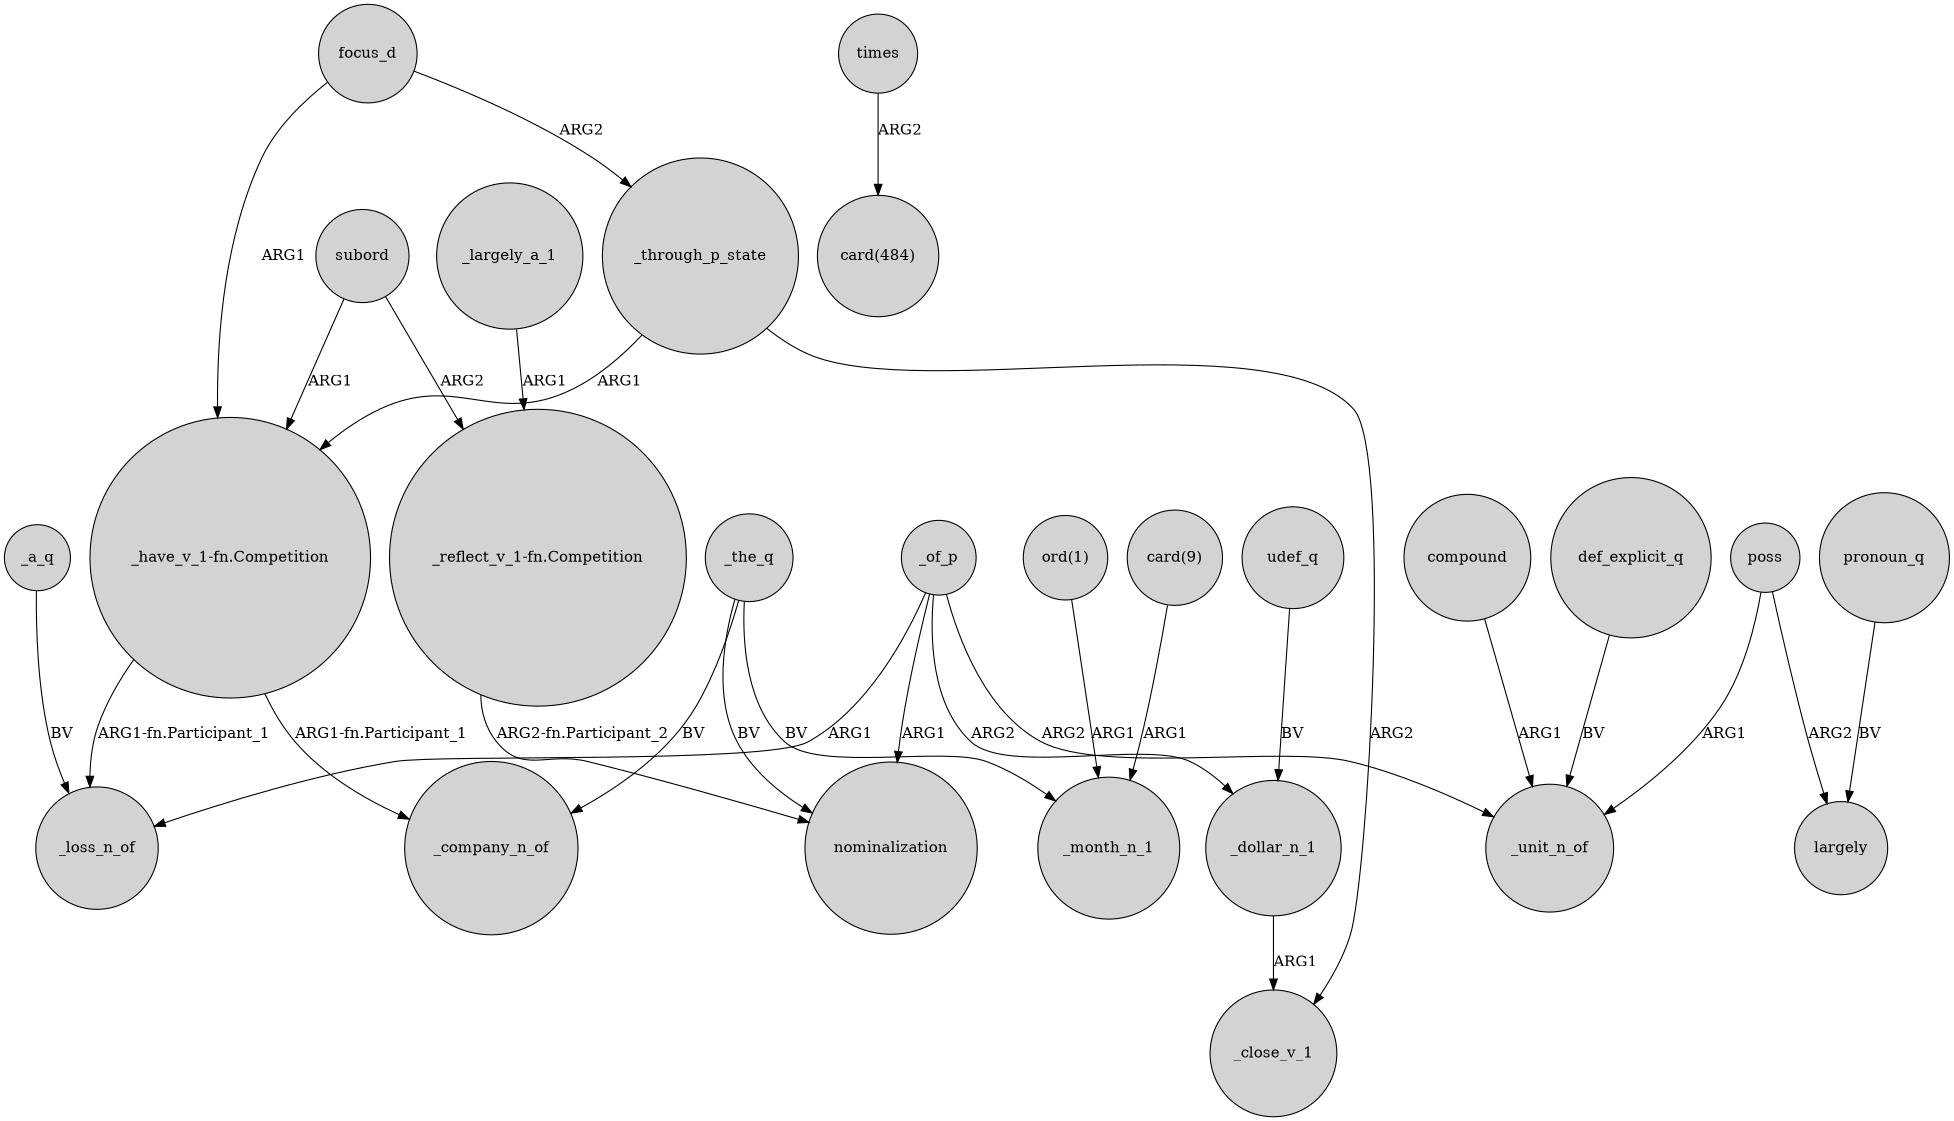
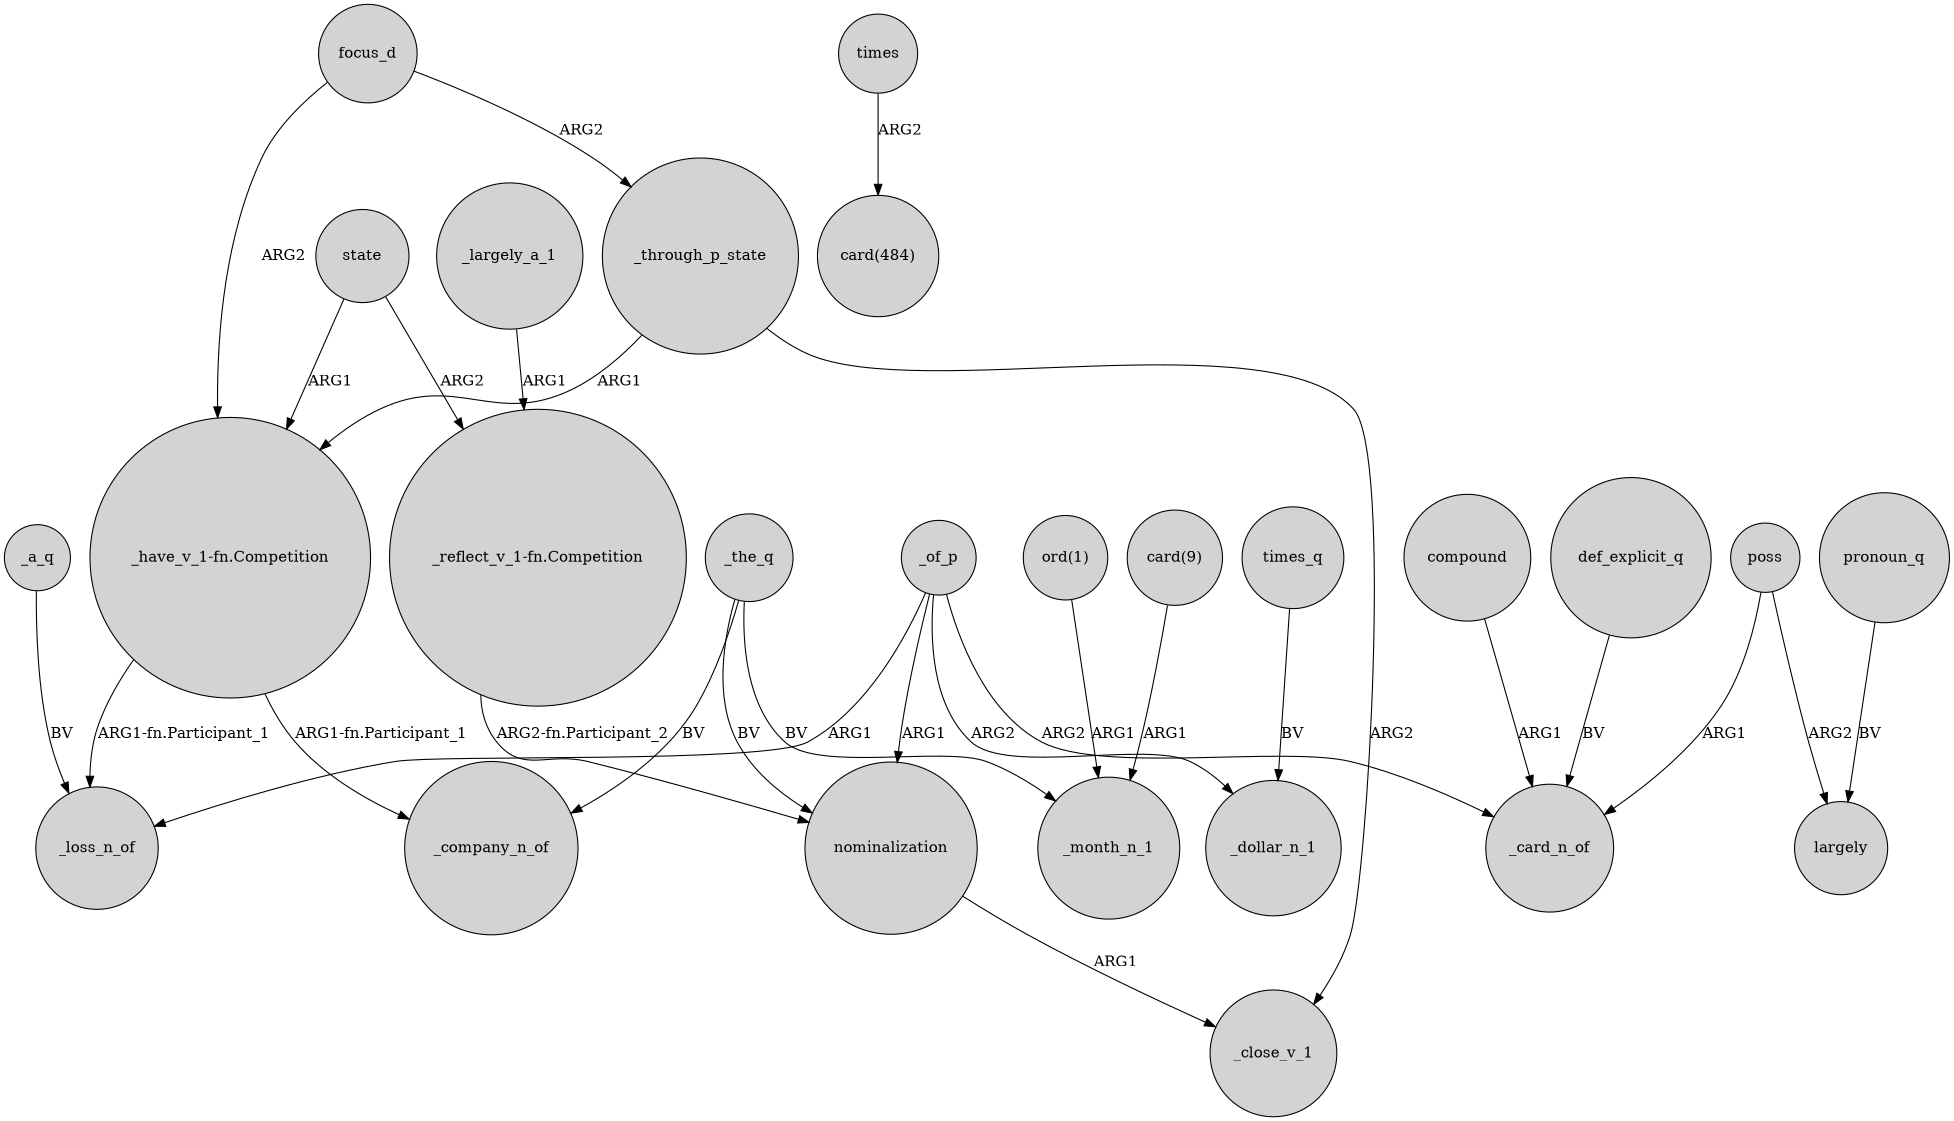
(284, 256) -> (284, 256)
(362, 256) -> (362, 256)
(1293, 558) -> (1293, 558)
(1550, 848) -> (1550, 848)
(1273, 947) -> (1082, 963)
